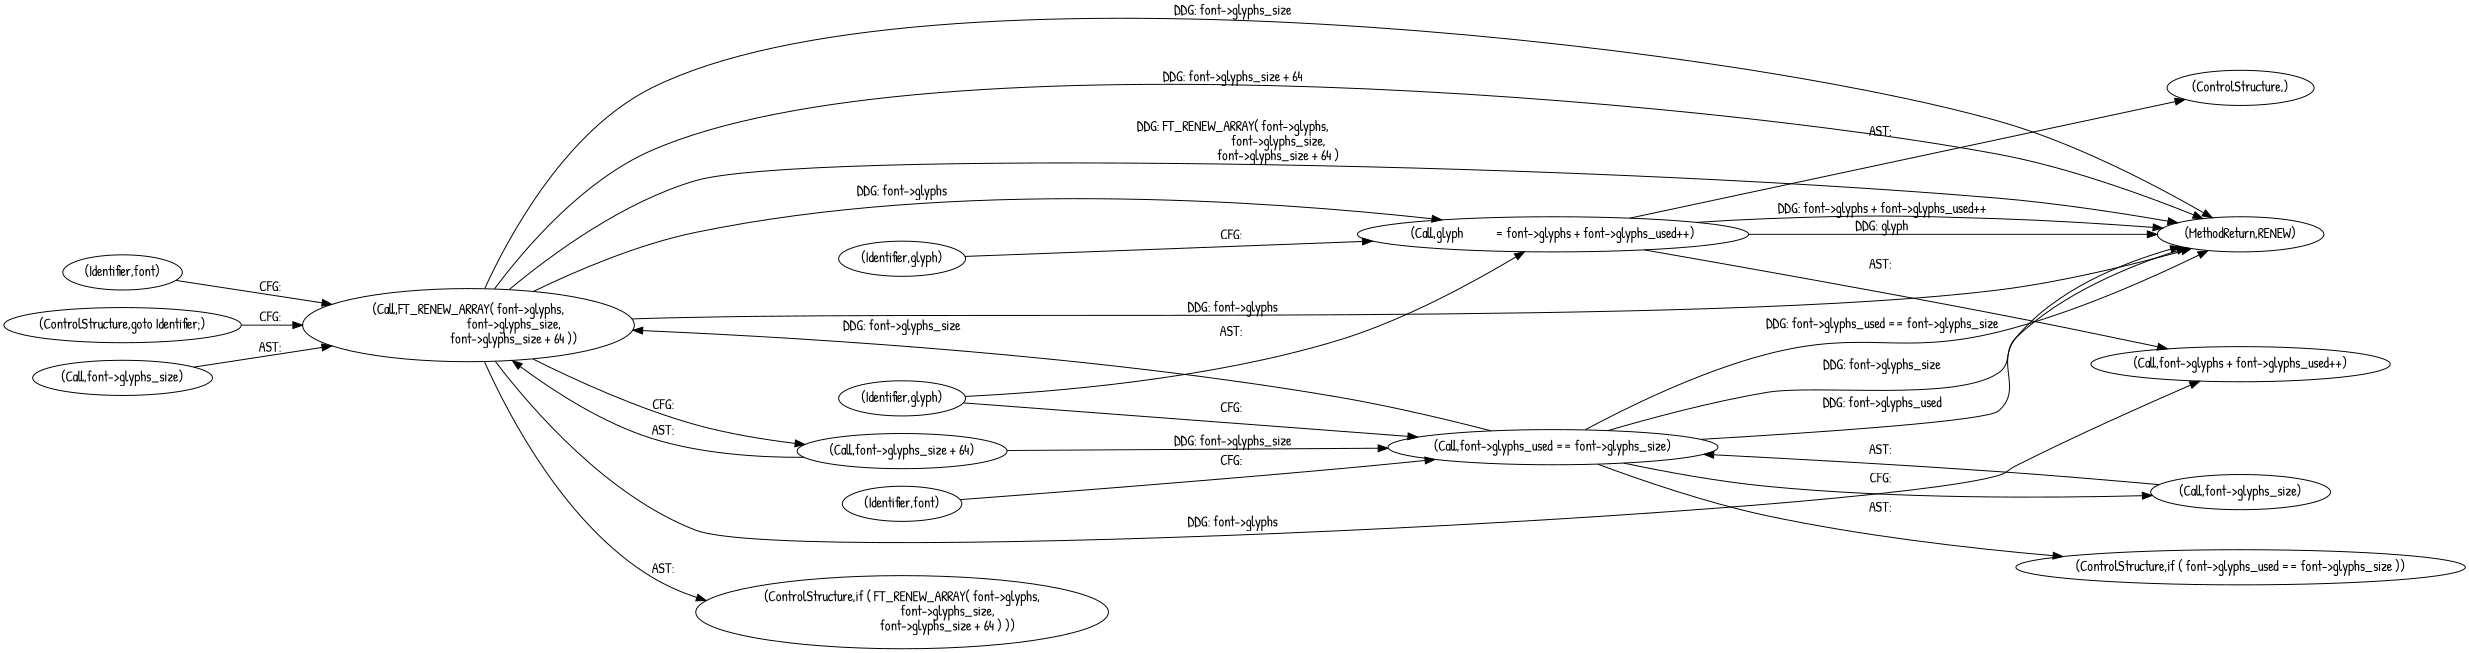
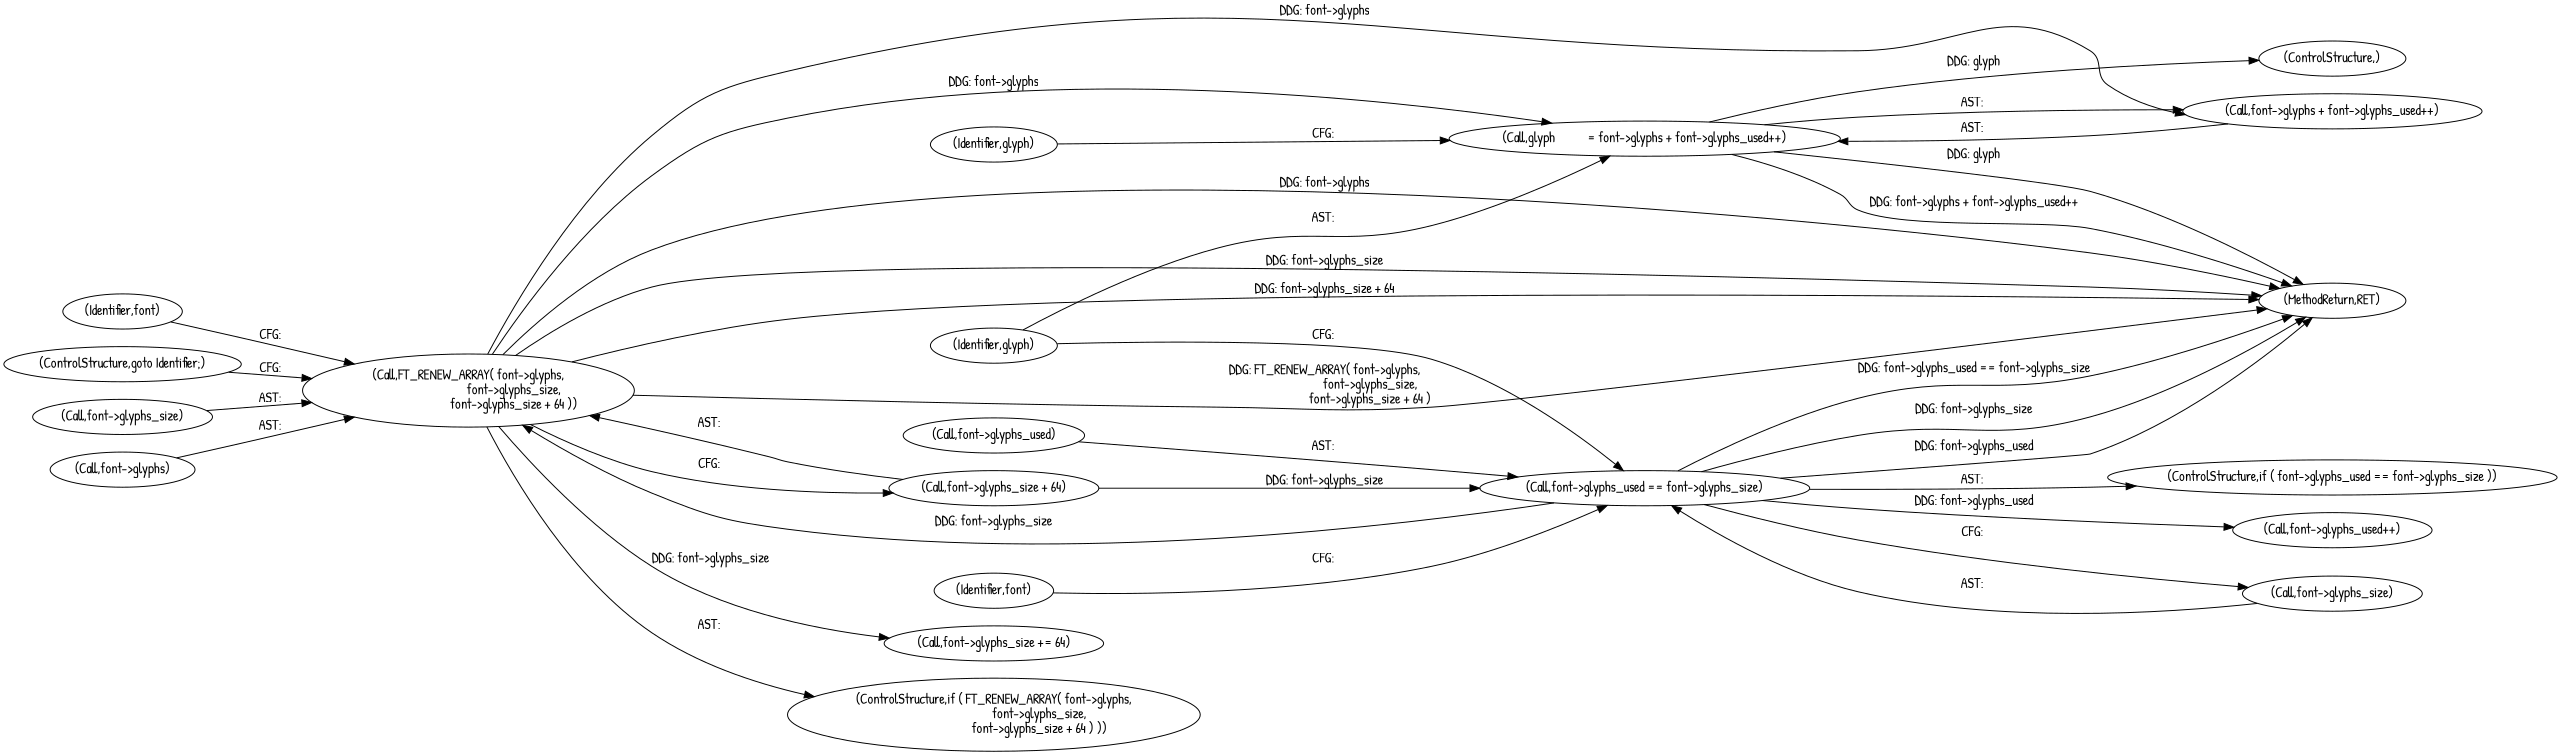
(1882, 132) -> (1974, 62)
none -> (2038, 138)
(2241, 234) -> (2332, 301)
none -> (994, 435)
none -> (123, 470)
none -> (2332, 530)
none -> (994, 643)
